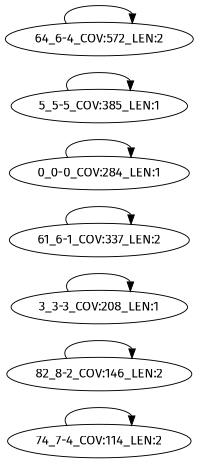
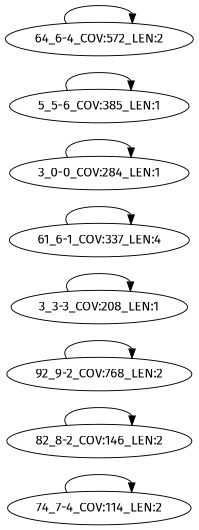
(99, 106) -> (99, 106)
(99, 173) -> (99, 173)
(99, 240) -> (99, 240)
none -> (99, 374)
